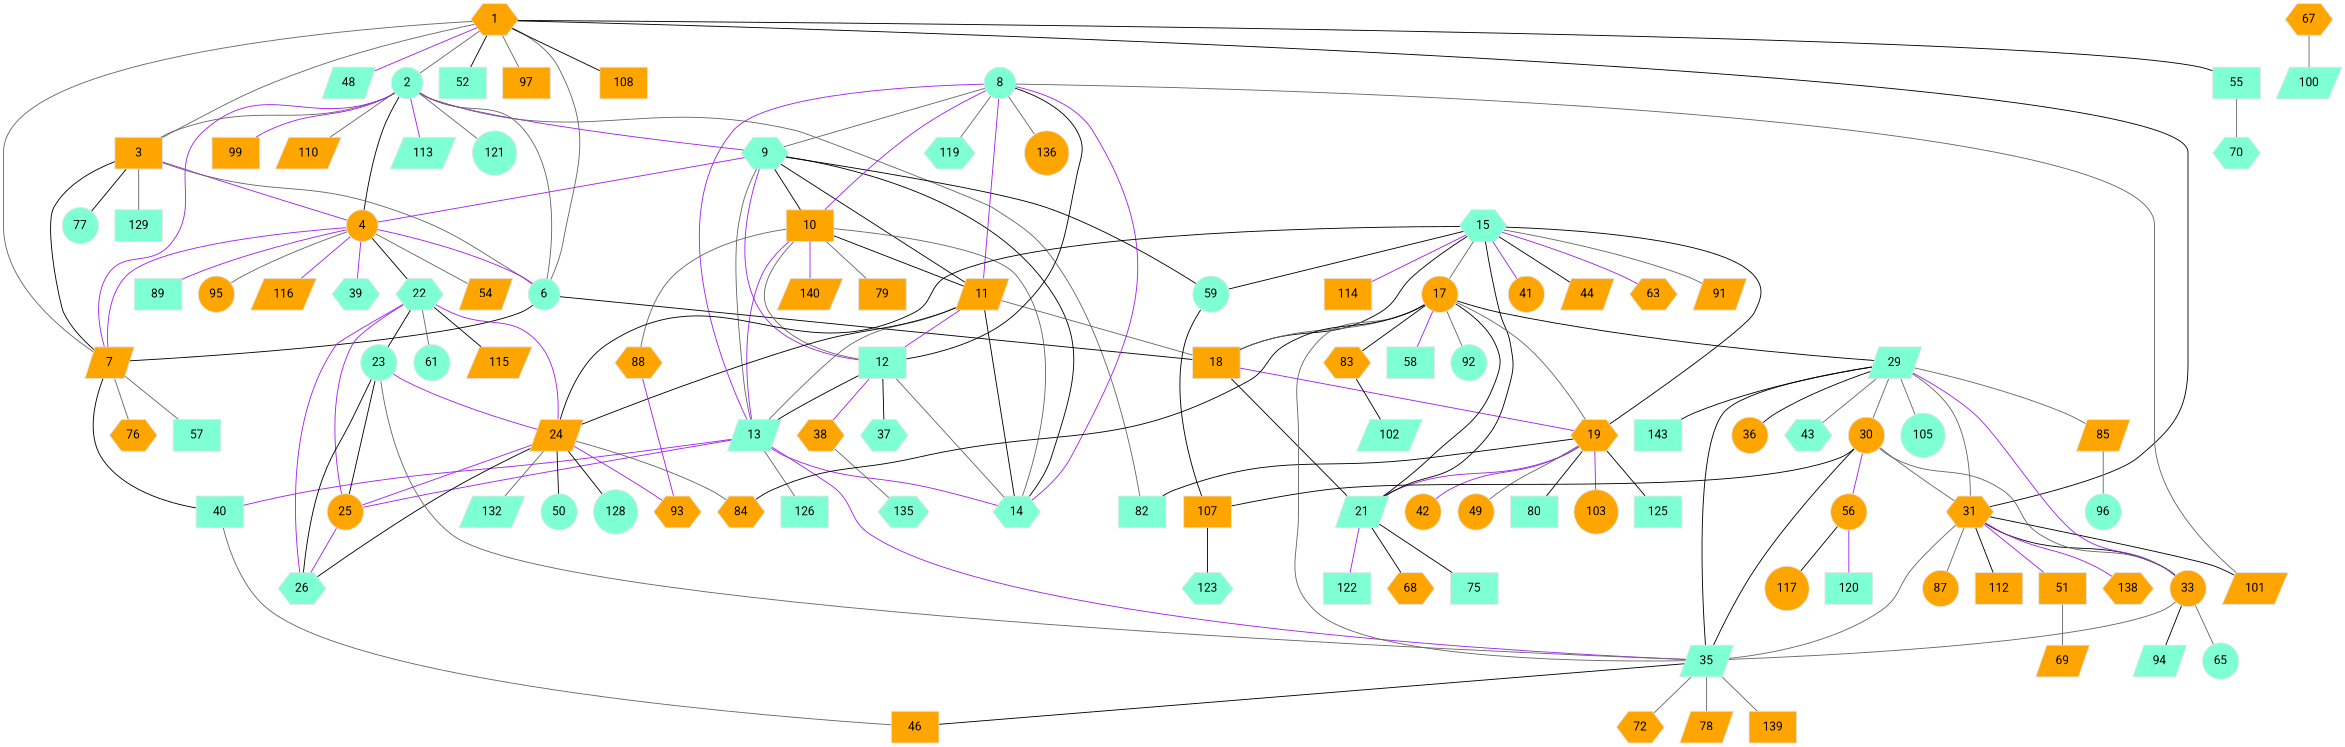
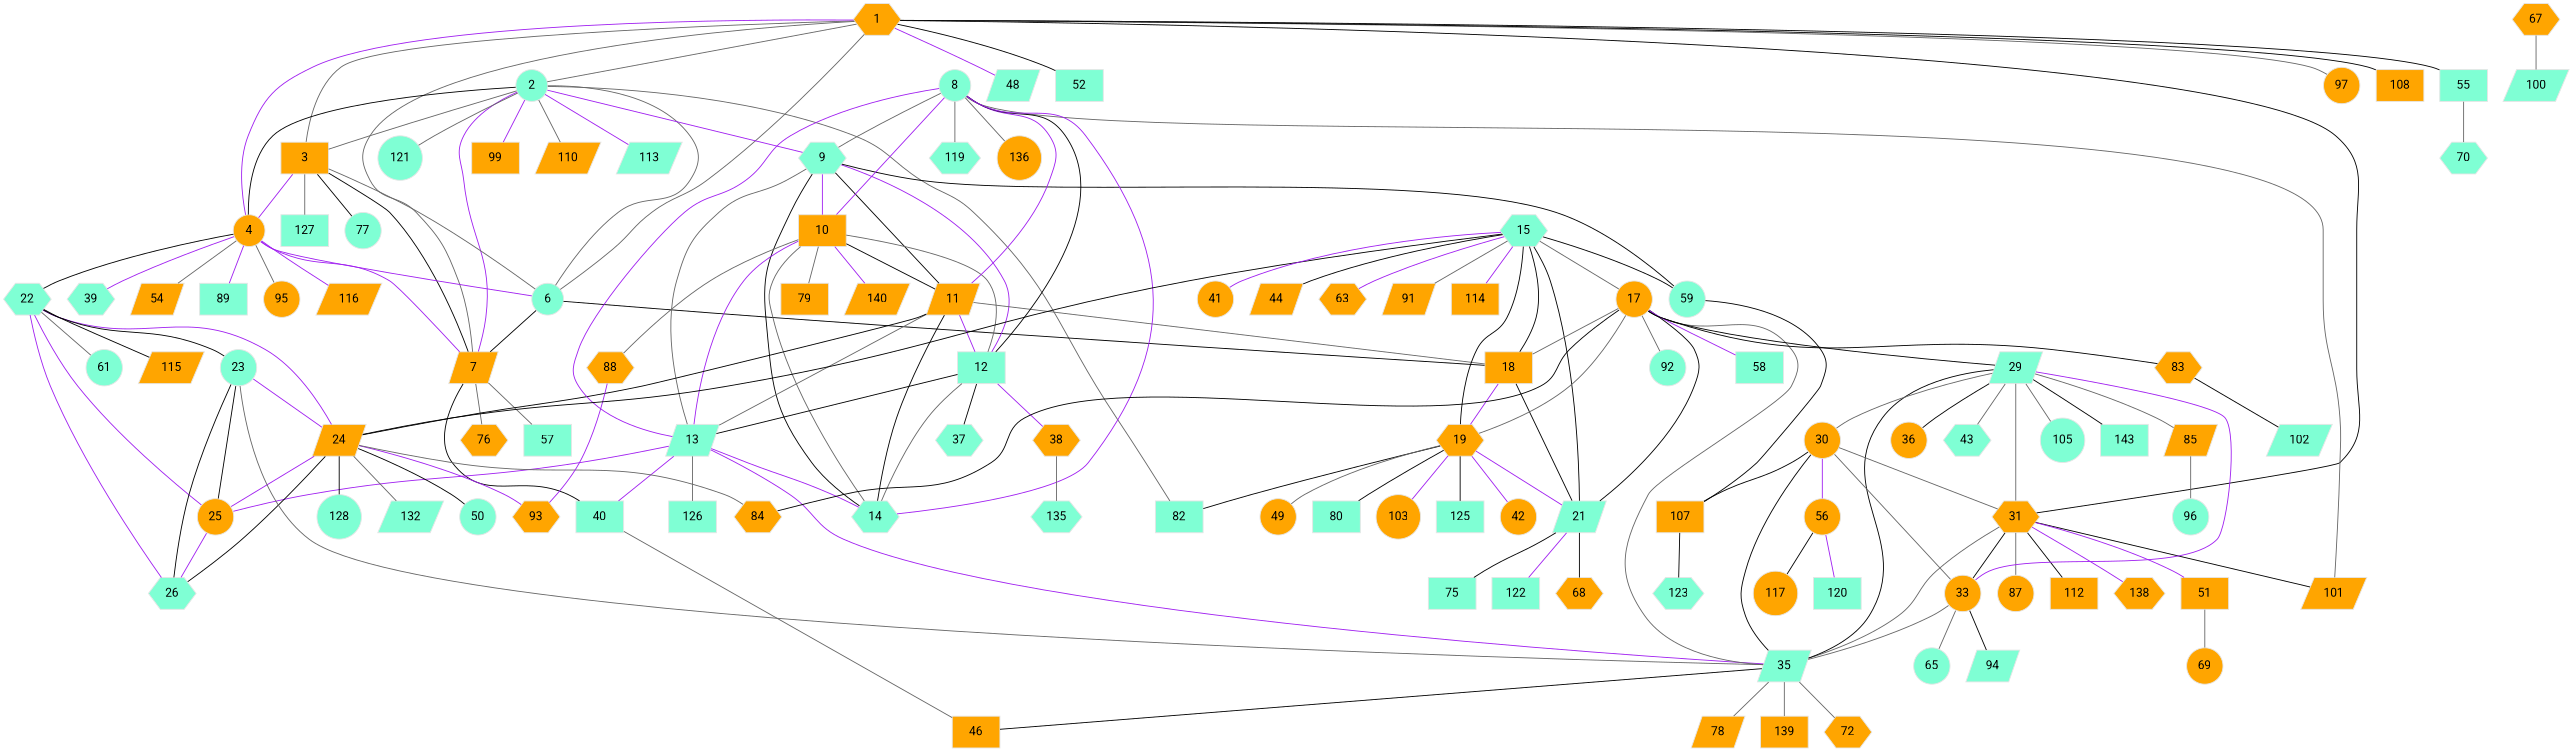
(526, 83) -> (2342, 85)
(561, 190) -> (493, 32)
(788, 190) -> (822, 194)
(139, 226) -> (305, 231)
(2063, 661) -> (2205, 666)
